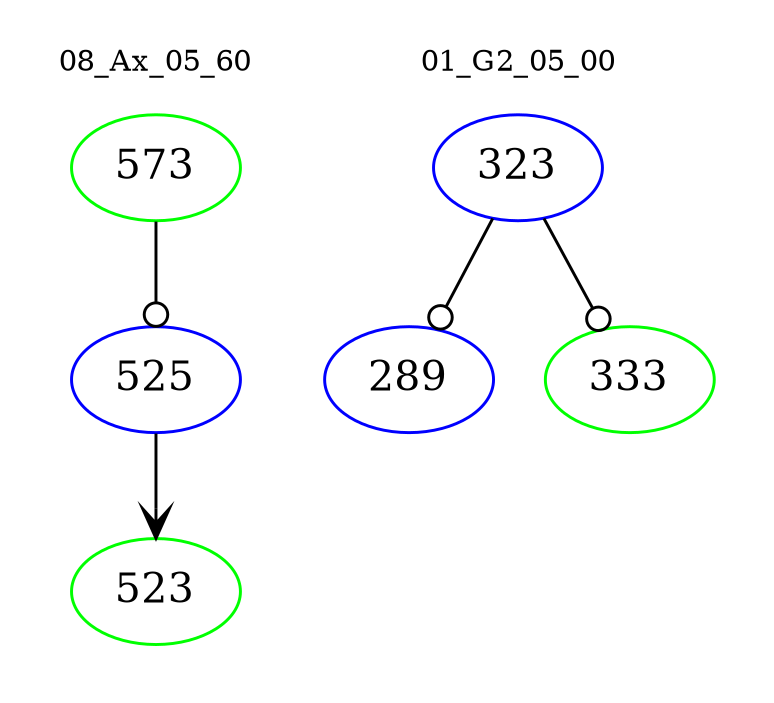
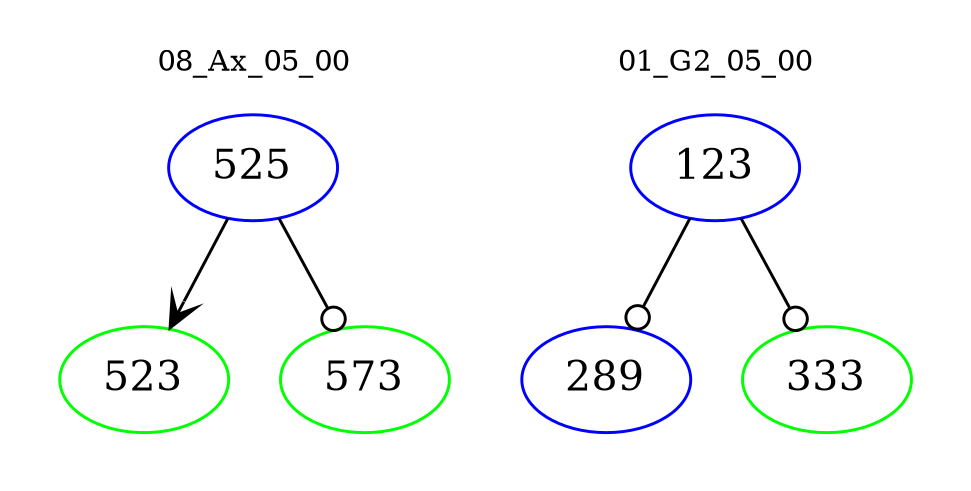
(156, 63) -> (255, 63)
(518, 168) -> (715, 168)
(156, 262) -> (303, 263)
